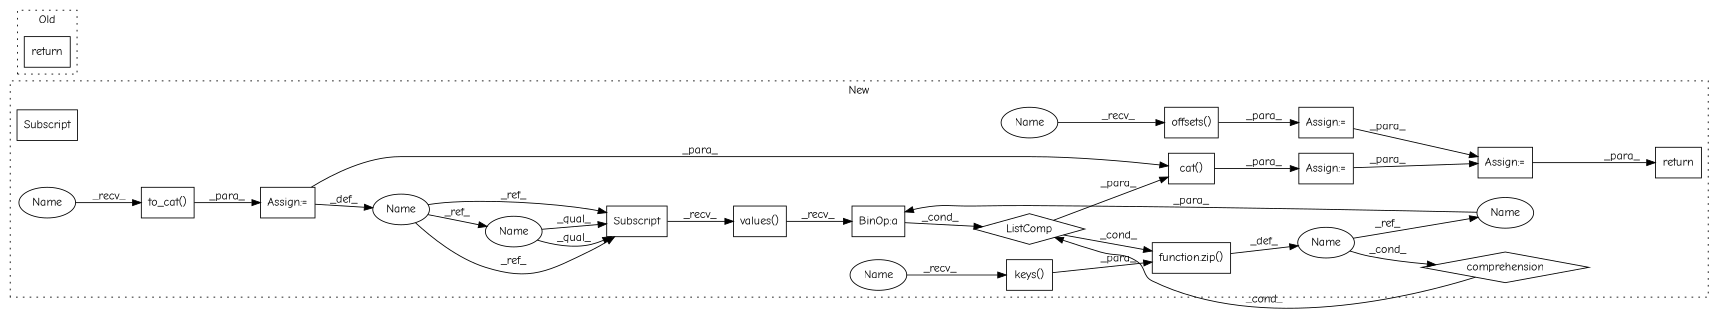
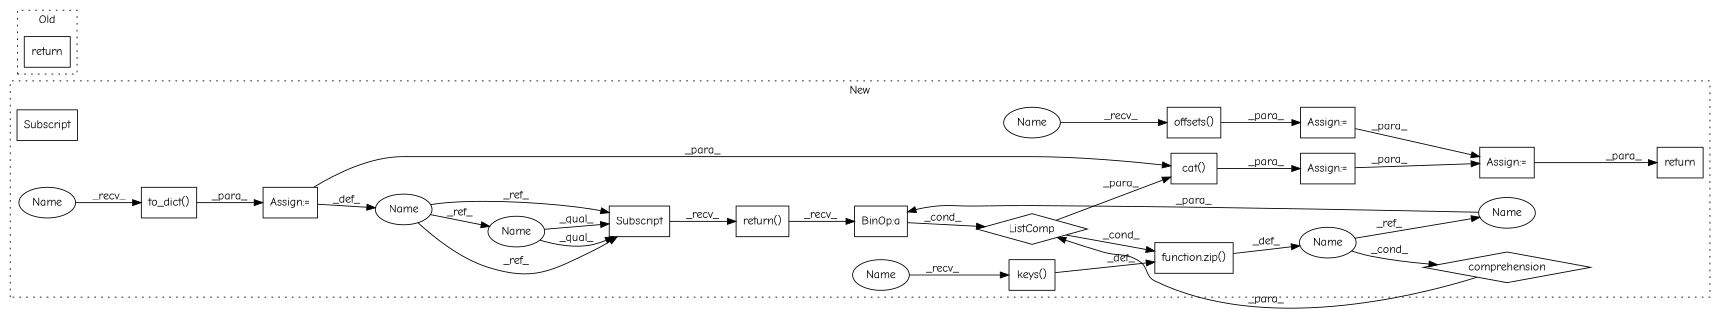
(168, 203) -> (169, 203)
(760, 221) -> (762, 221)
(1119, 258) -> (1121, 258)
(1264, 299) -> (1266, 299)
